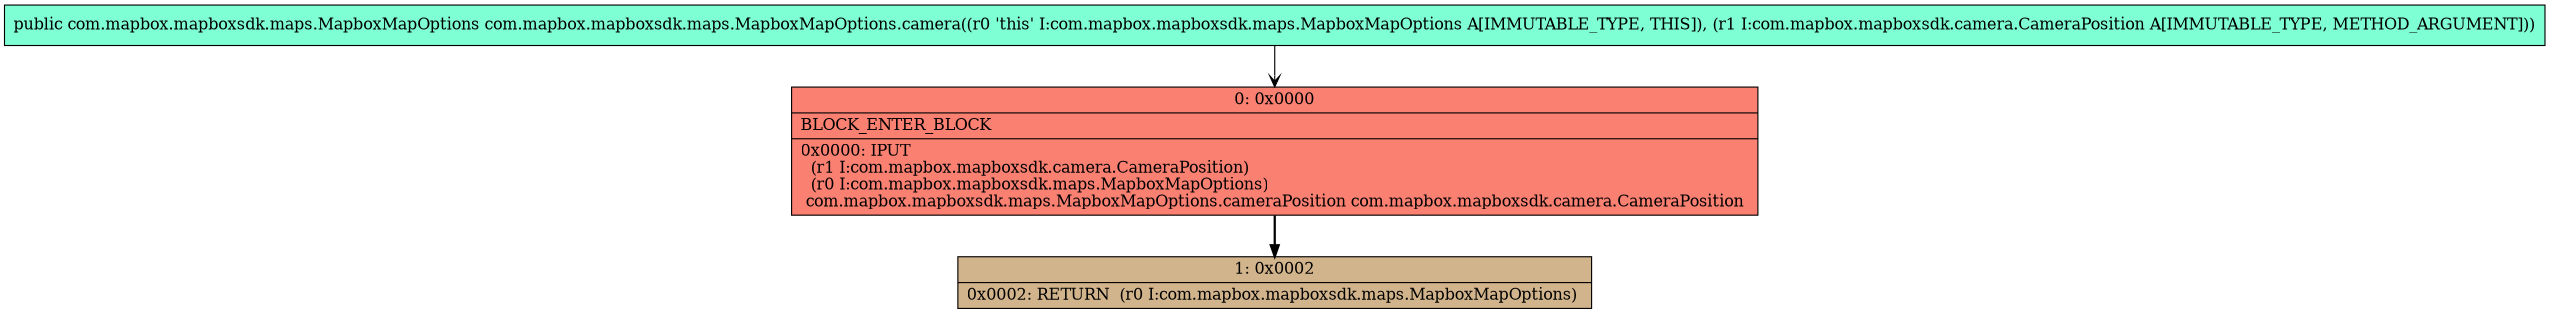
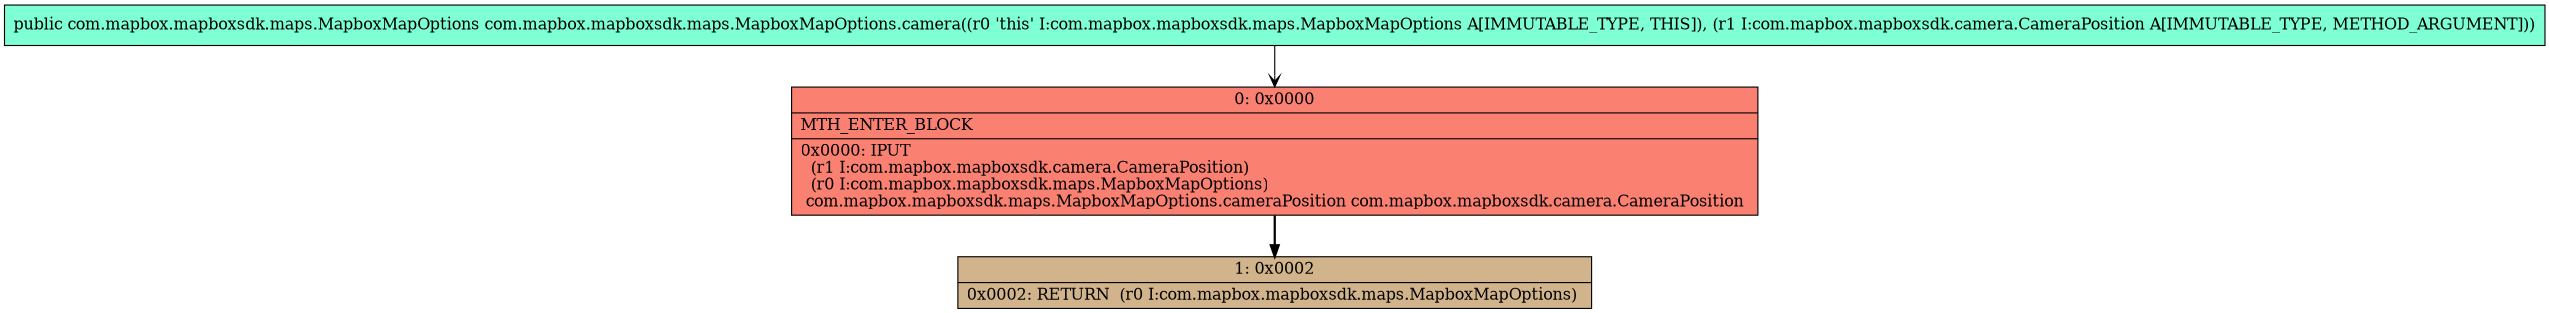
(896, 125) -> (887, 125)
